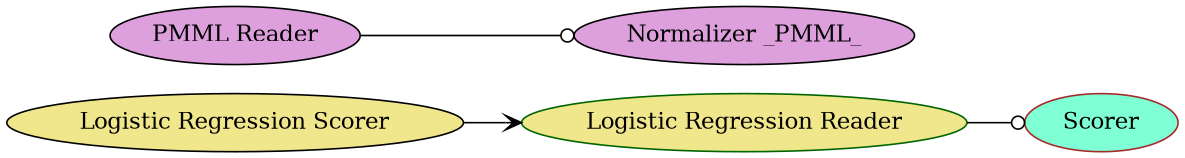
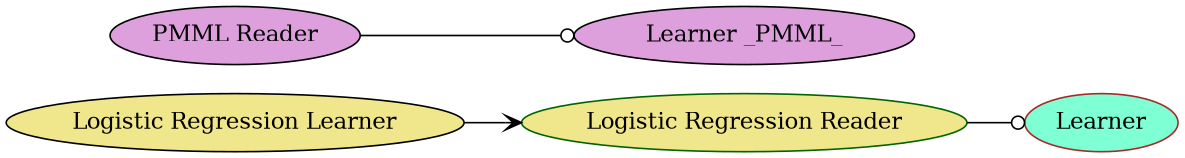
(744, 36) -> (744, 36)
(235, 123) -> (235, 123)
(1101, 123) -> (1101, 123)
